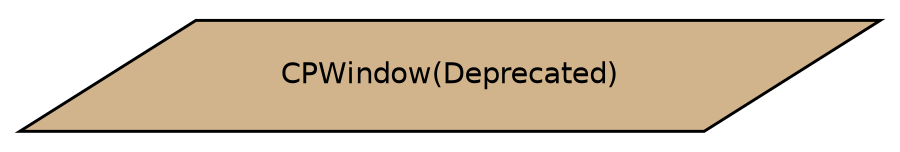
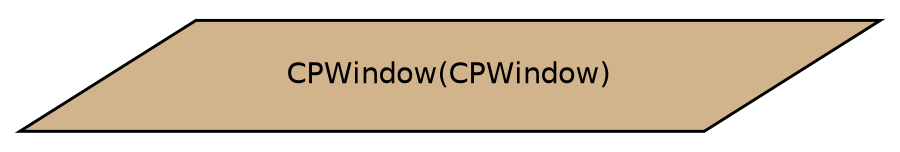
(450, 76) -> (450, 76)
